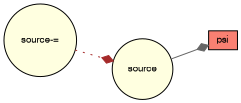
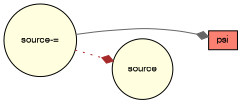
(184, 54) -> (136, 29)
